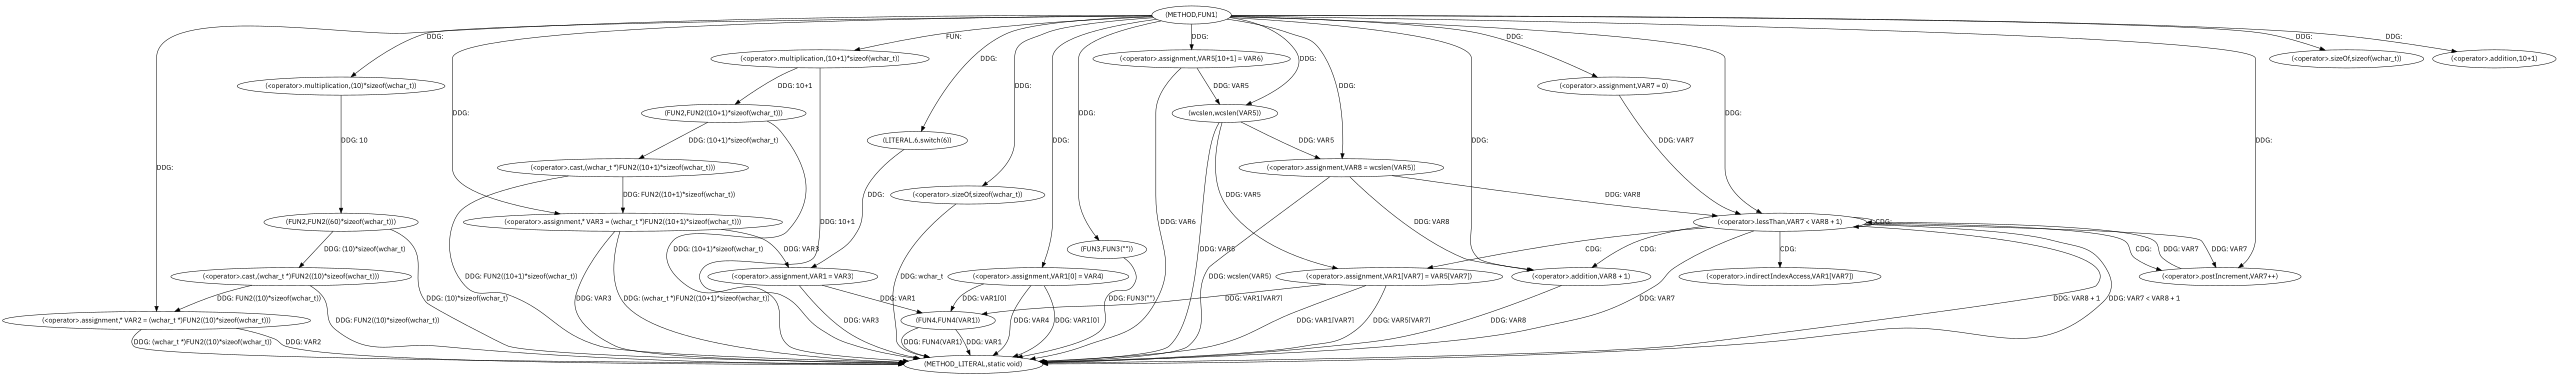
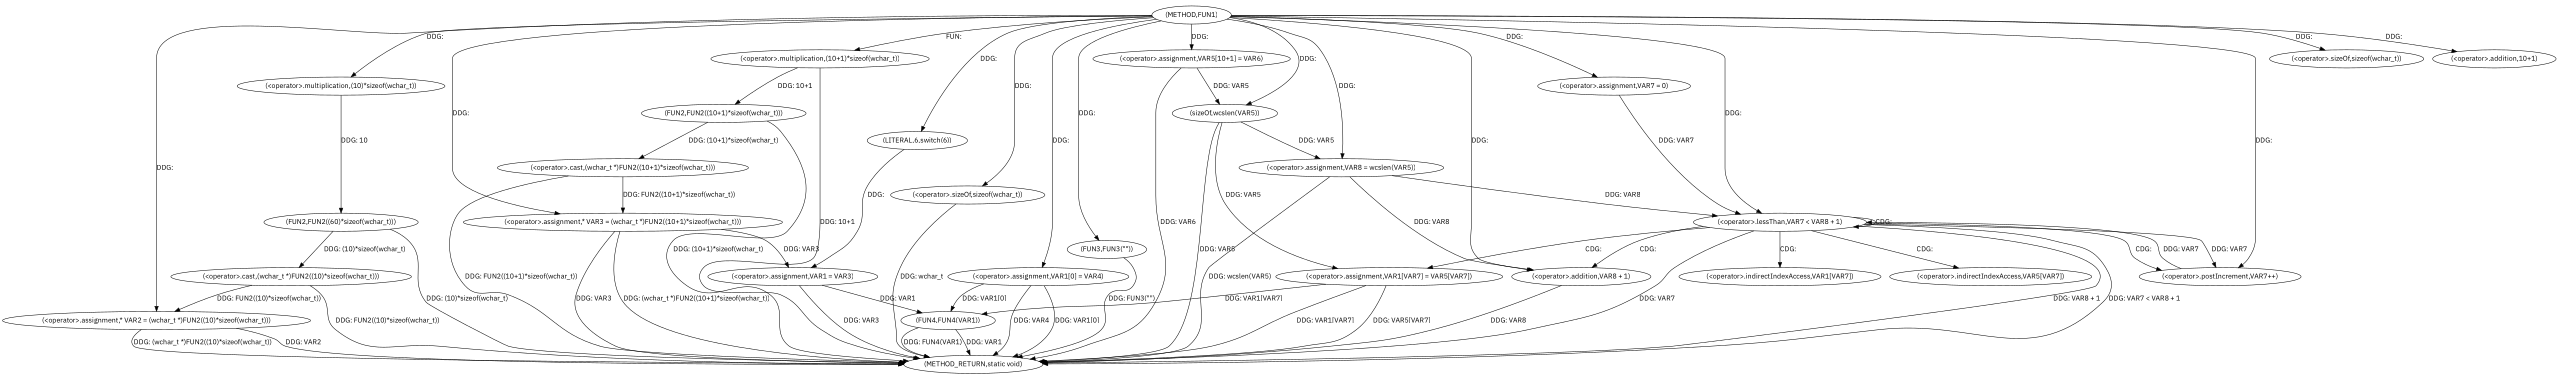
(1225, 113) -> (1225, 113)
none -> (1991, 277)
(973, 364) -> (973, 364)
